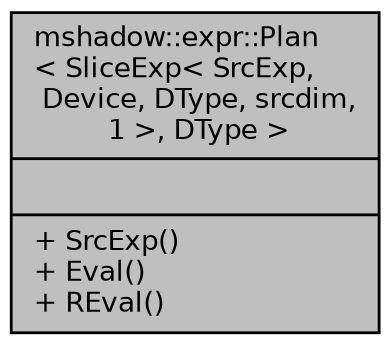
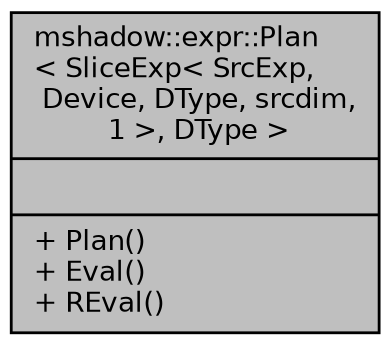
(107, 242) -> (90, 242)
